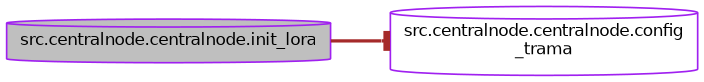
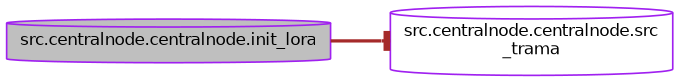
(544, 41) -> (532, 41)
